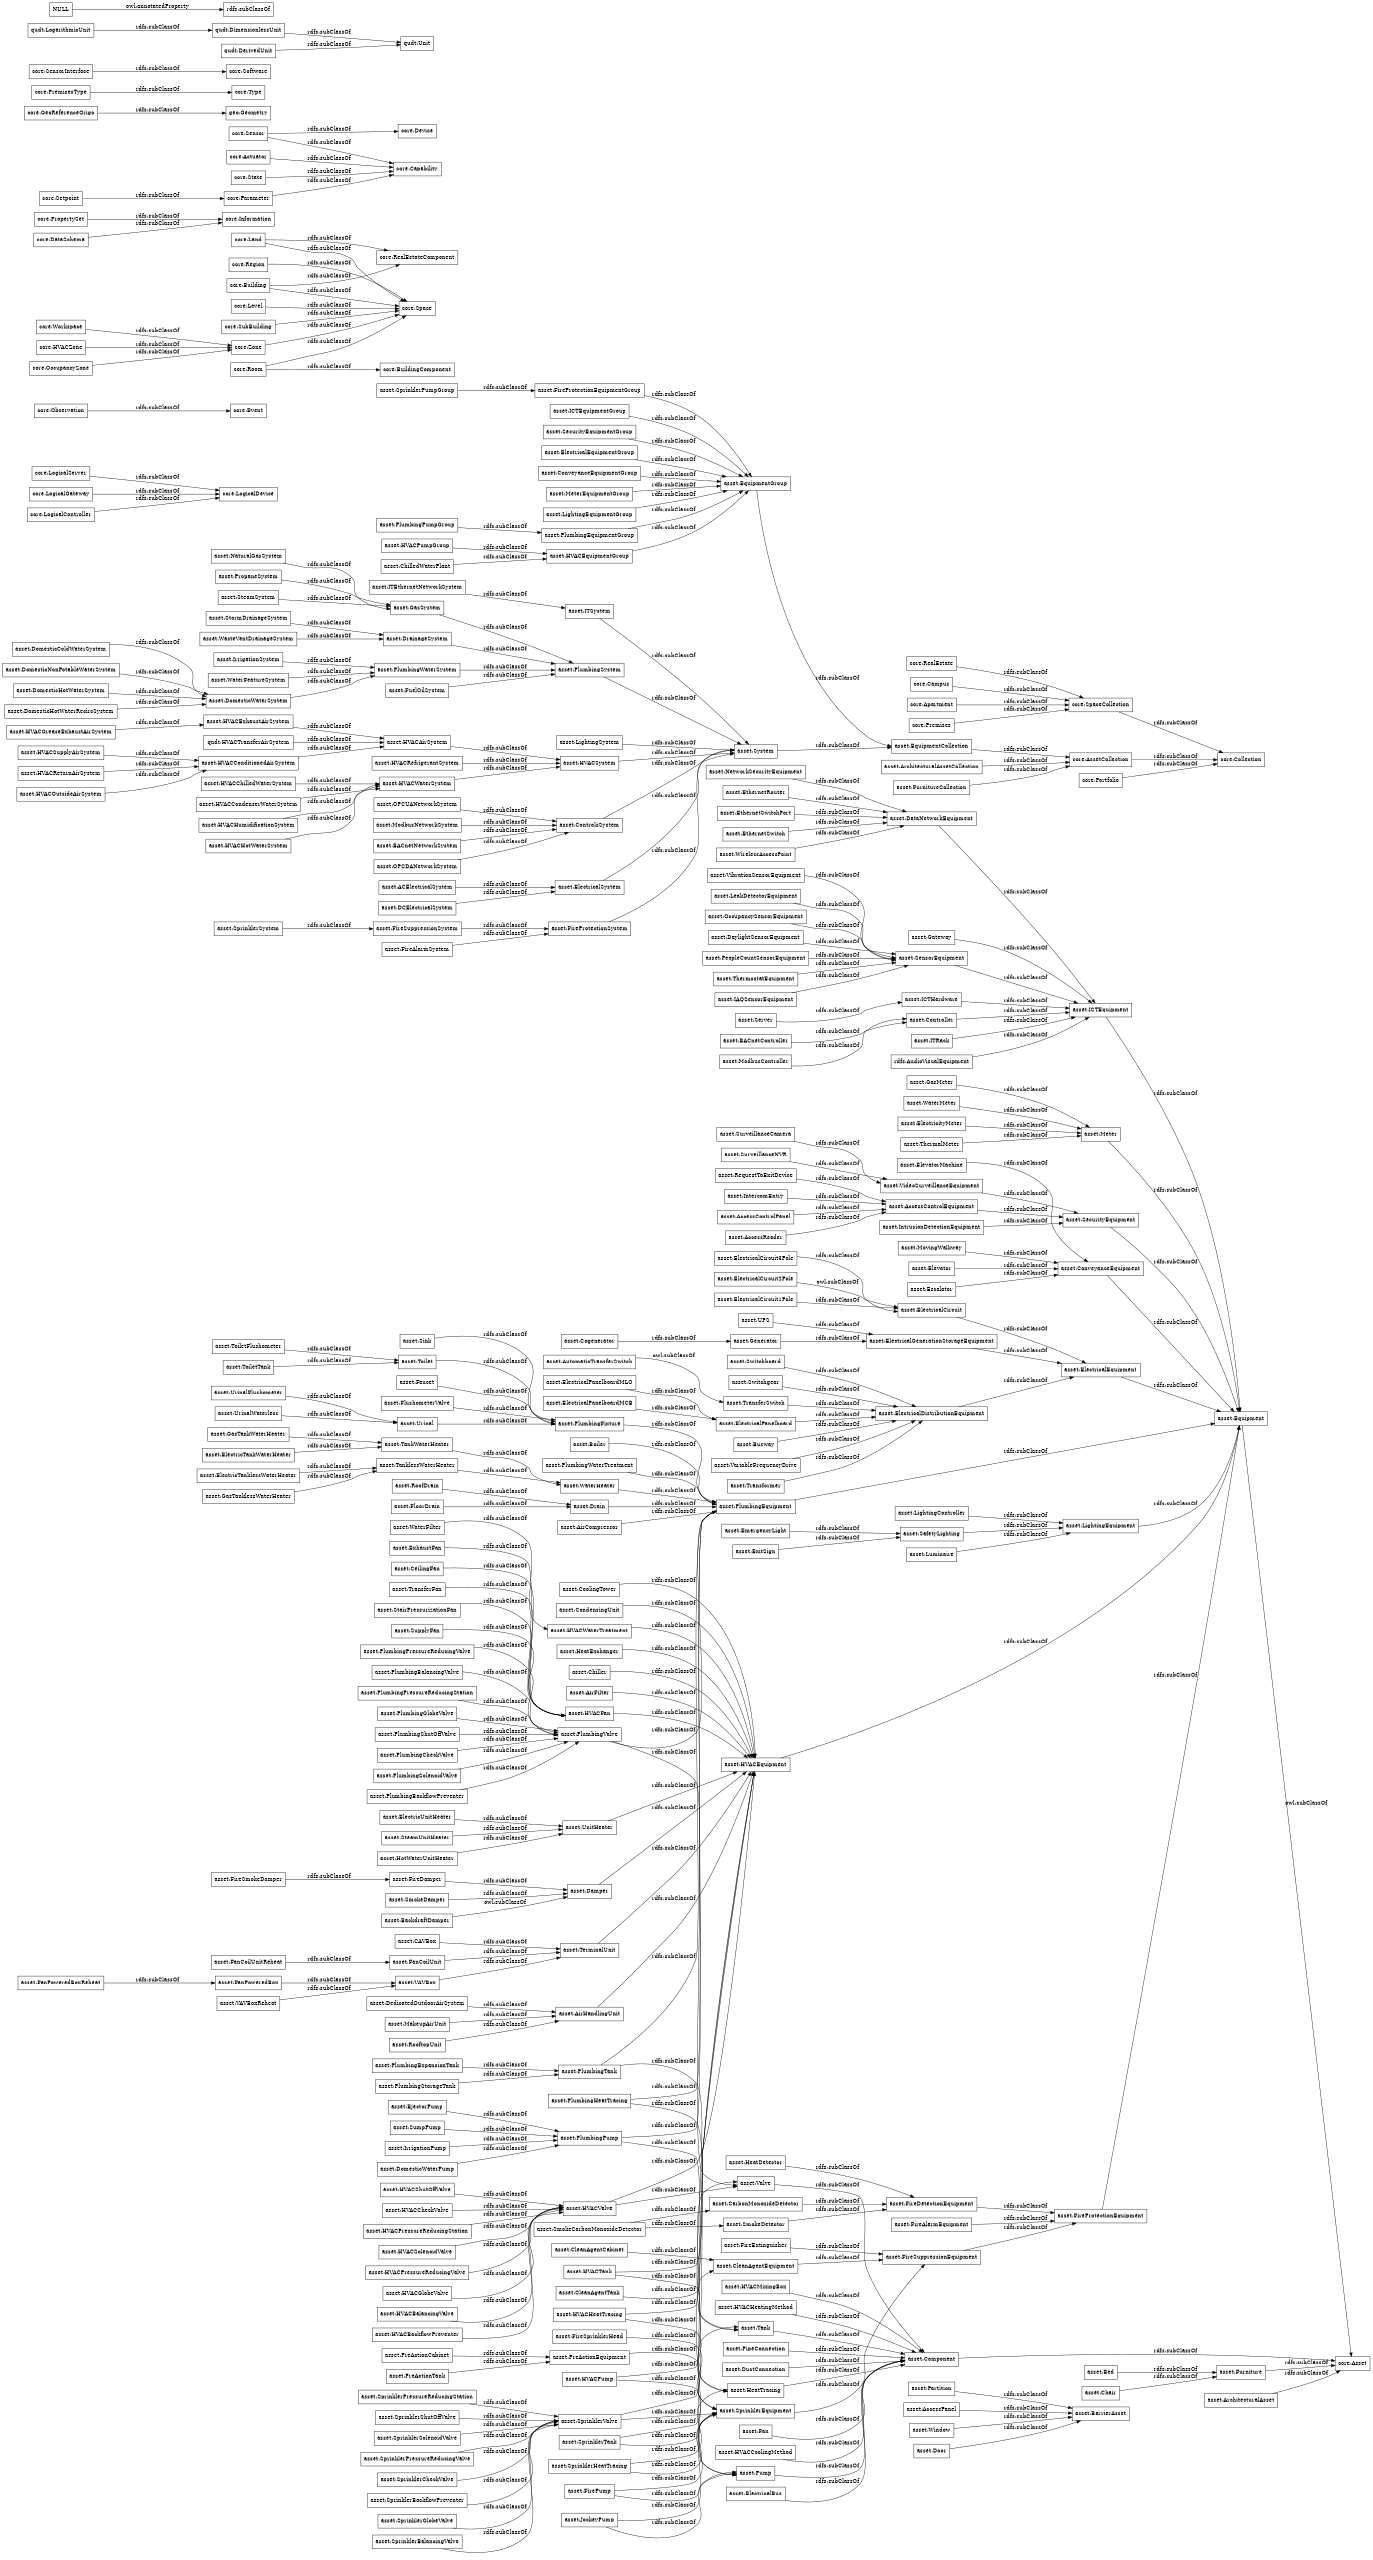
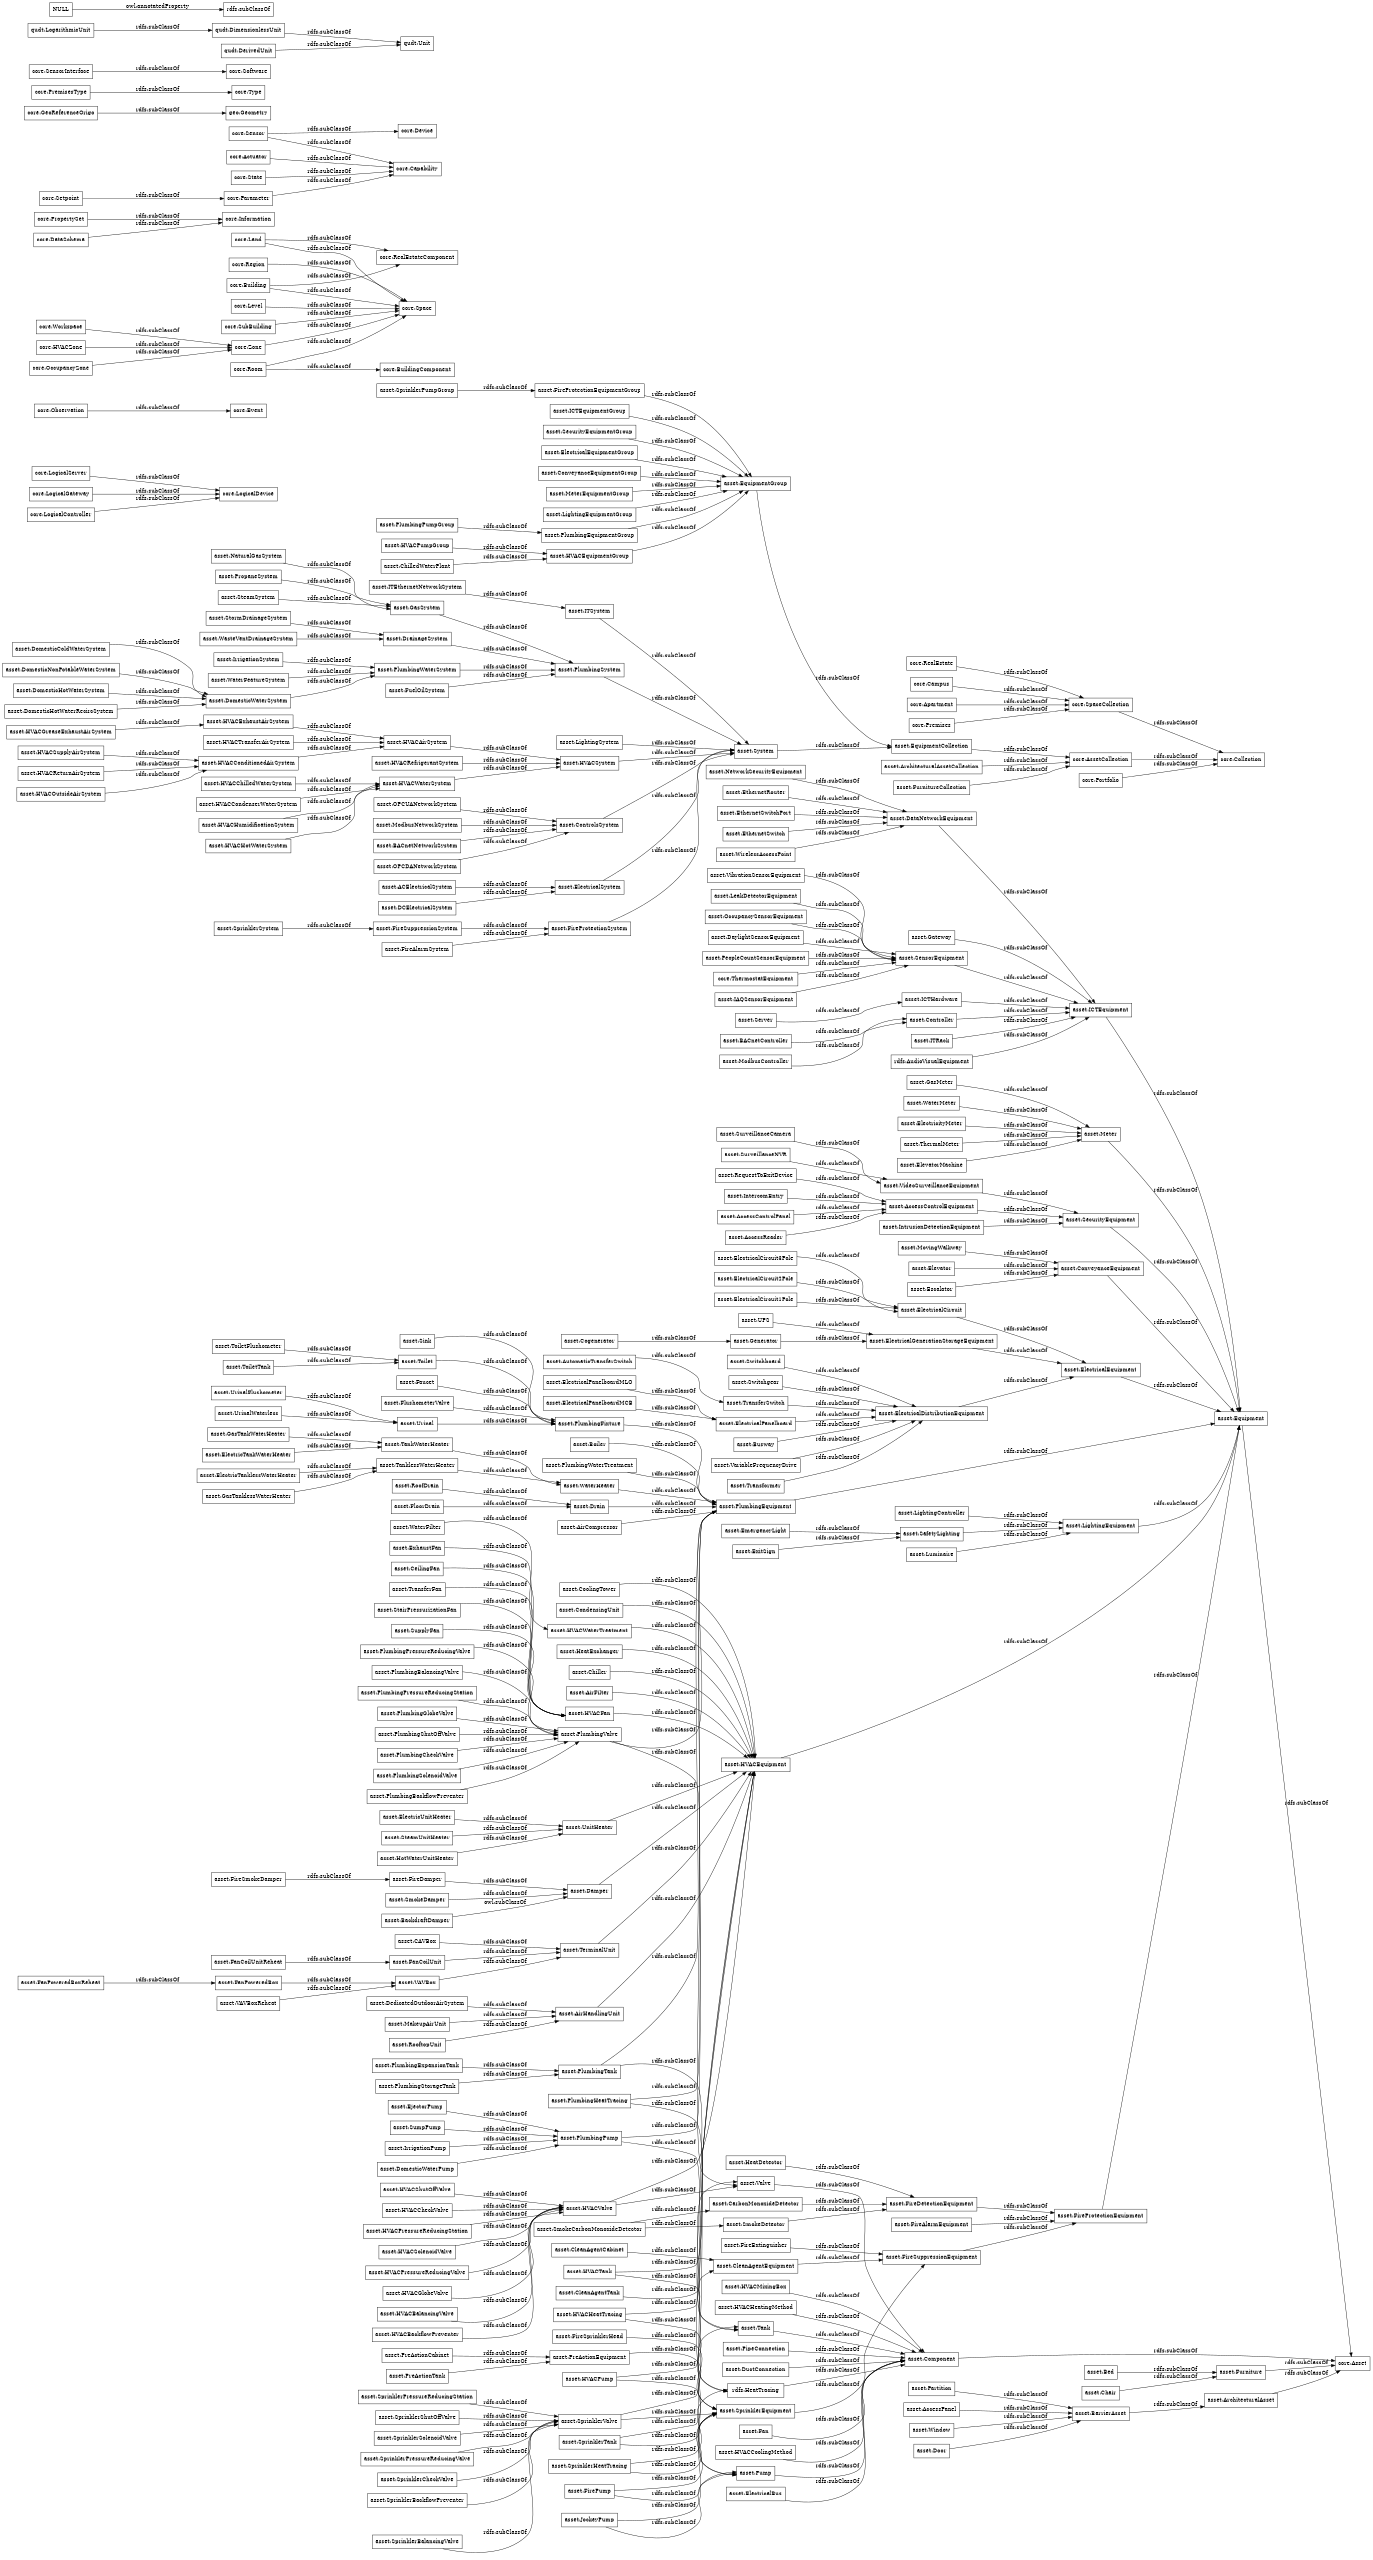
(248, 743) -> (248, 743)
(756, 979) -> (756, 979)
(1047, 1188) -> (1022, 1152)
(838, 1282) -> (838, 1282)
(674, 1356) -> (674, 1356)
(1306, 1803) -> (1306, 1803)
(756, 2390) -> (756, 2390)
none -> (1165, 2410)
(417, 2521) -> none
